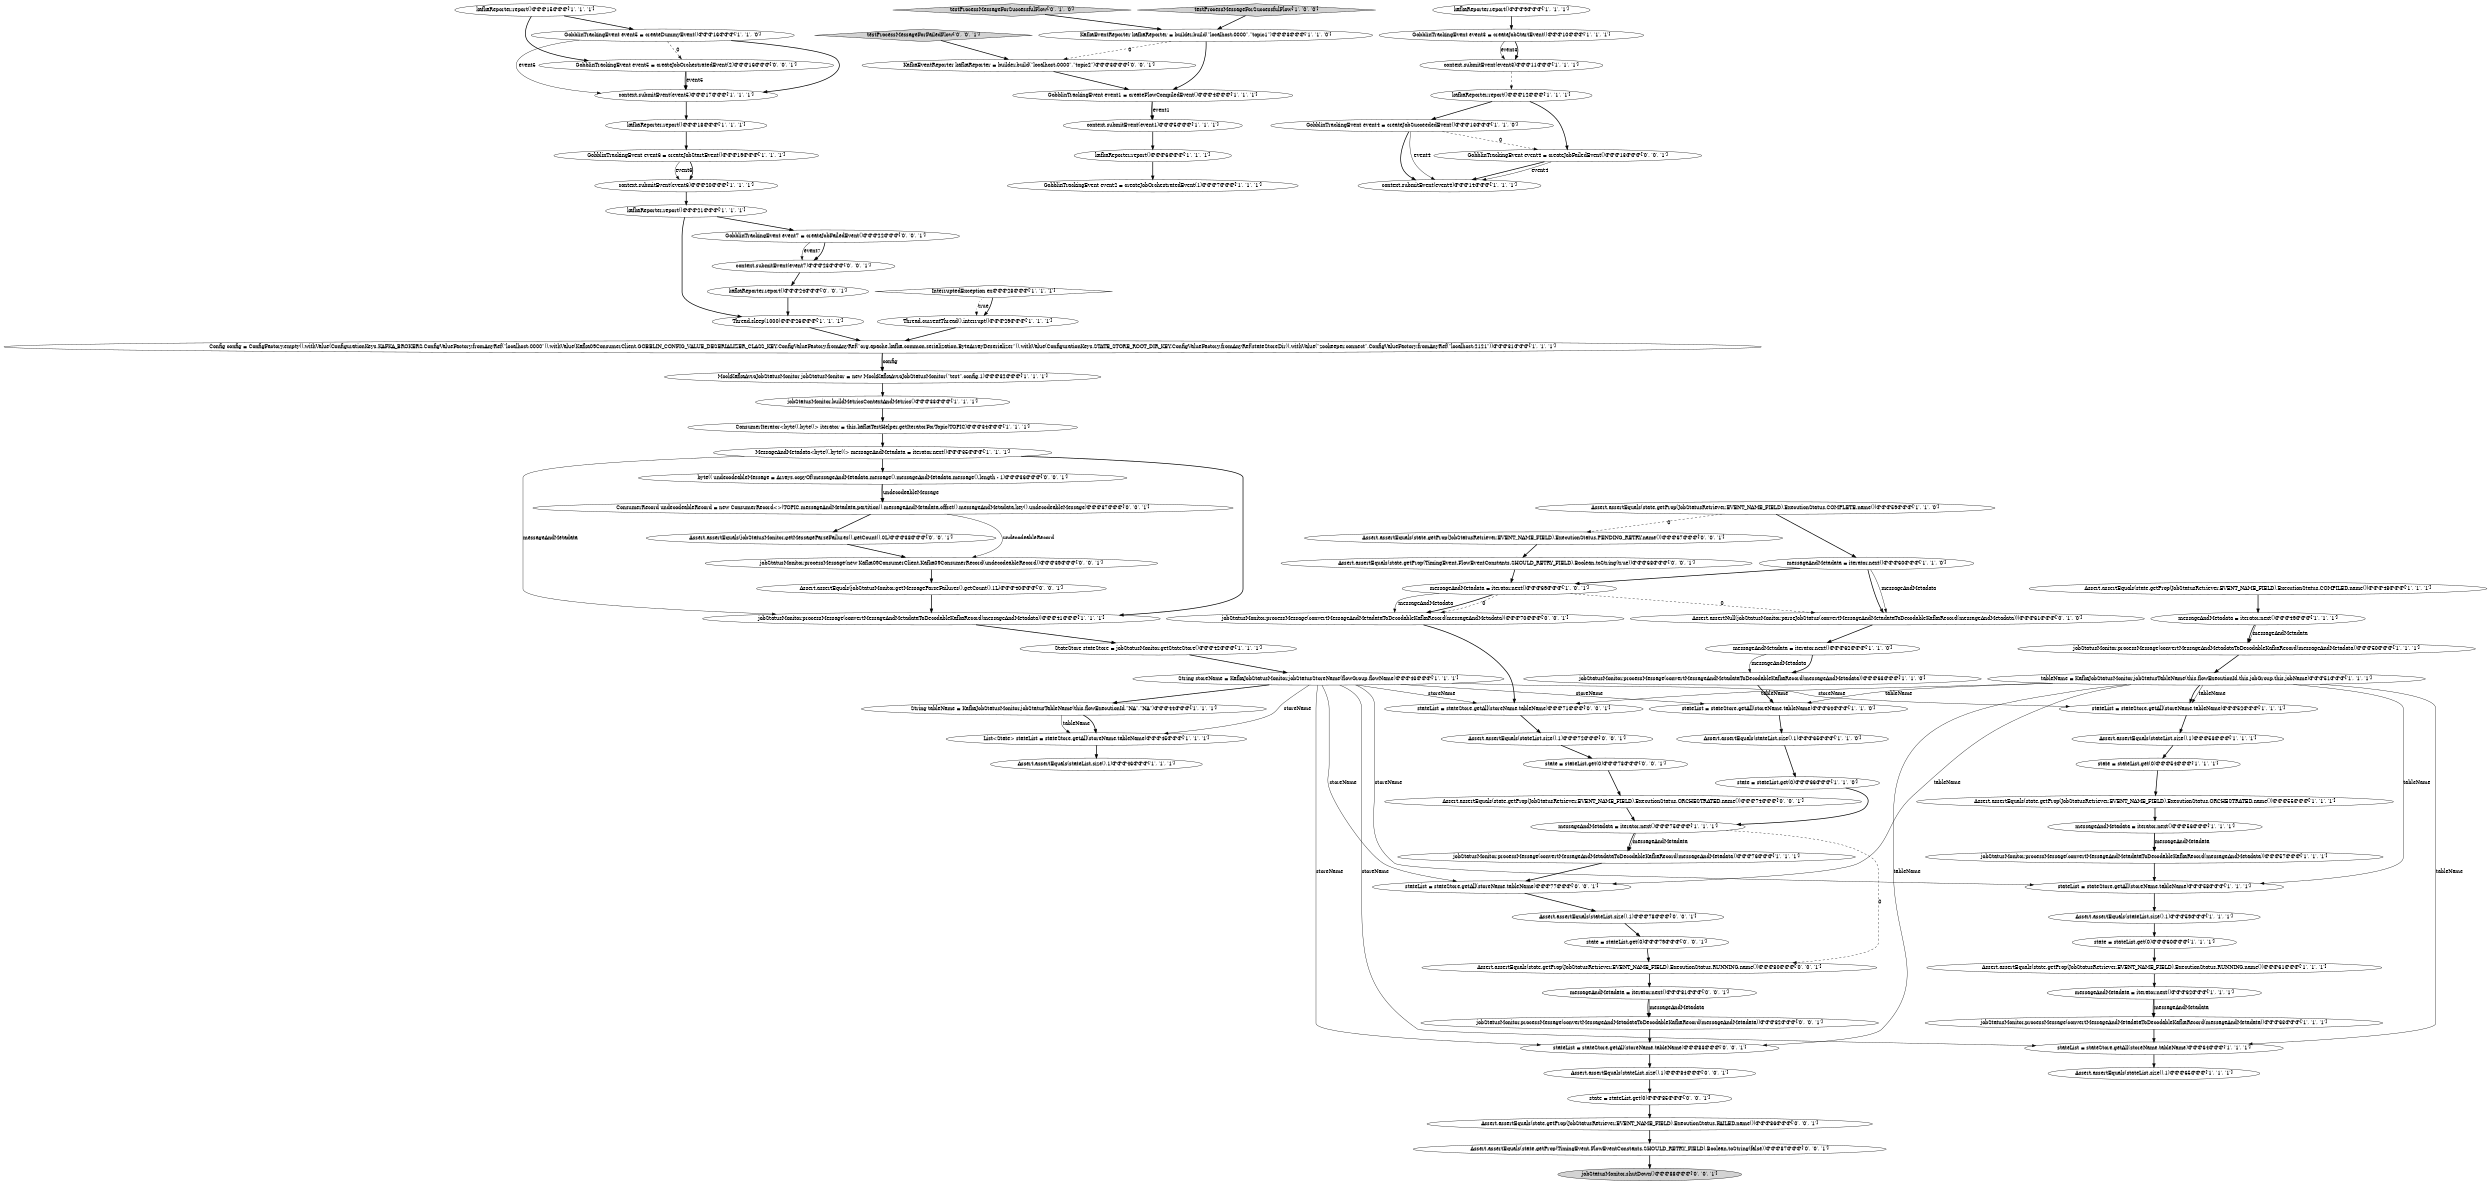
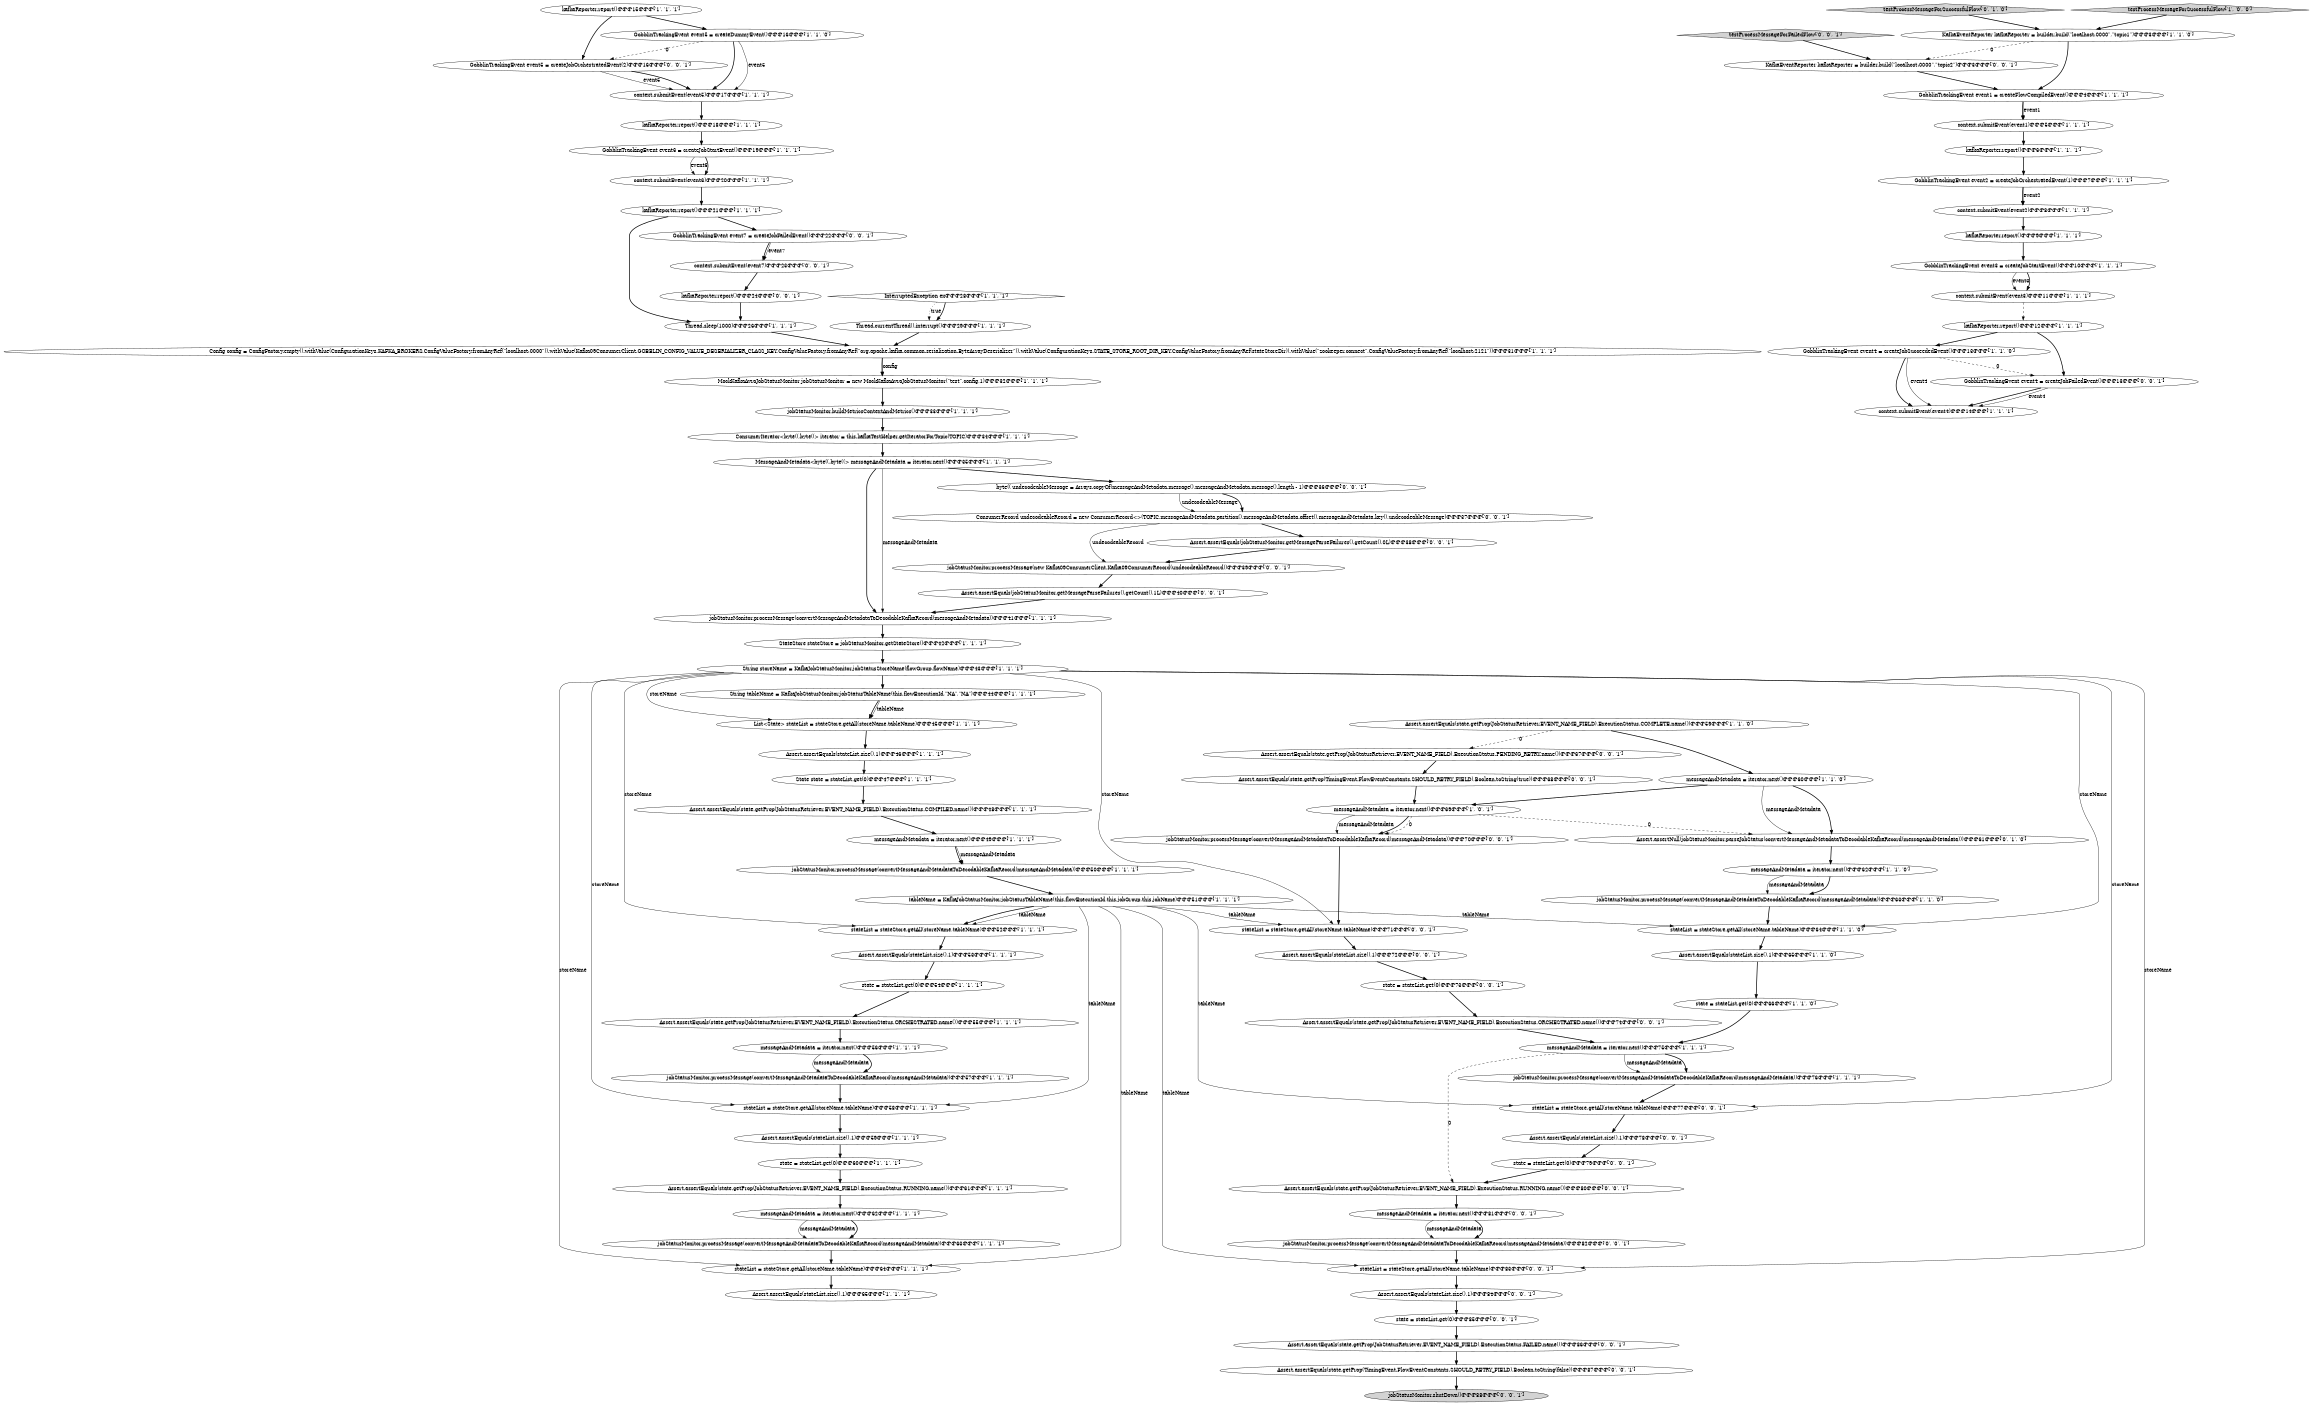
none -> (2023, 211)
none -> (864, 780)
